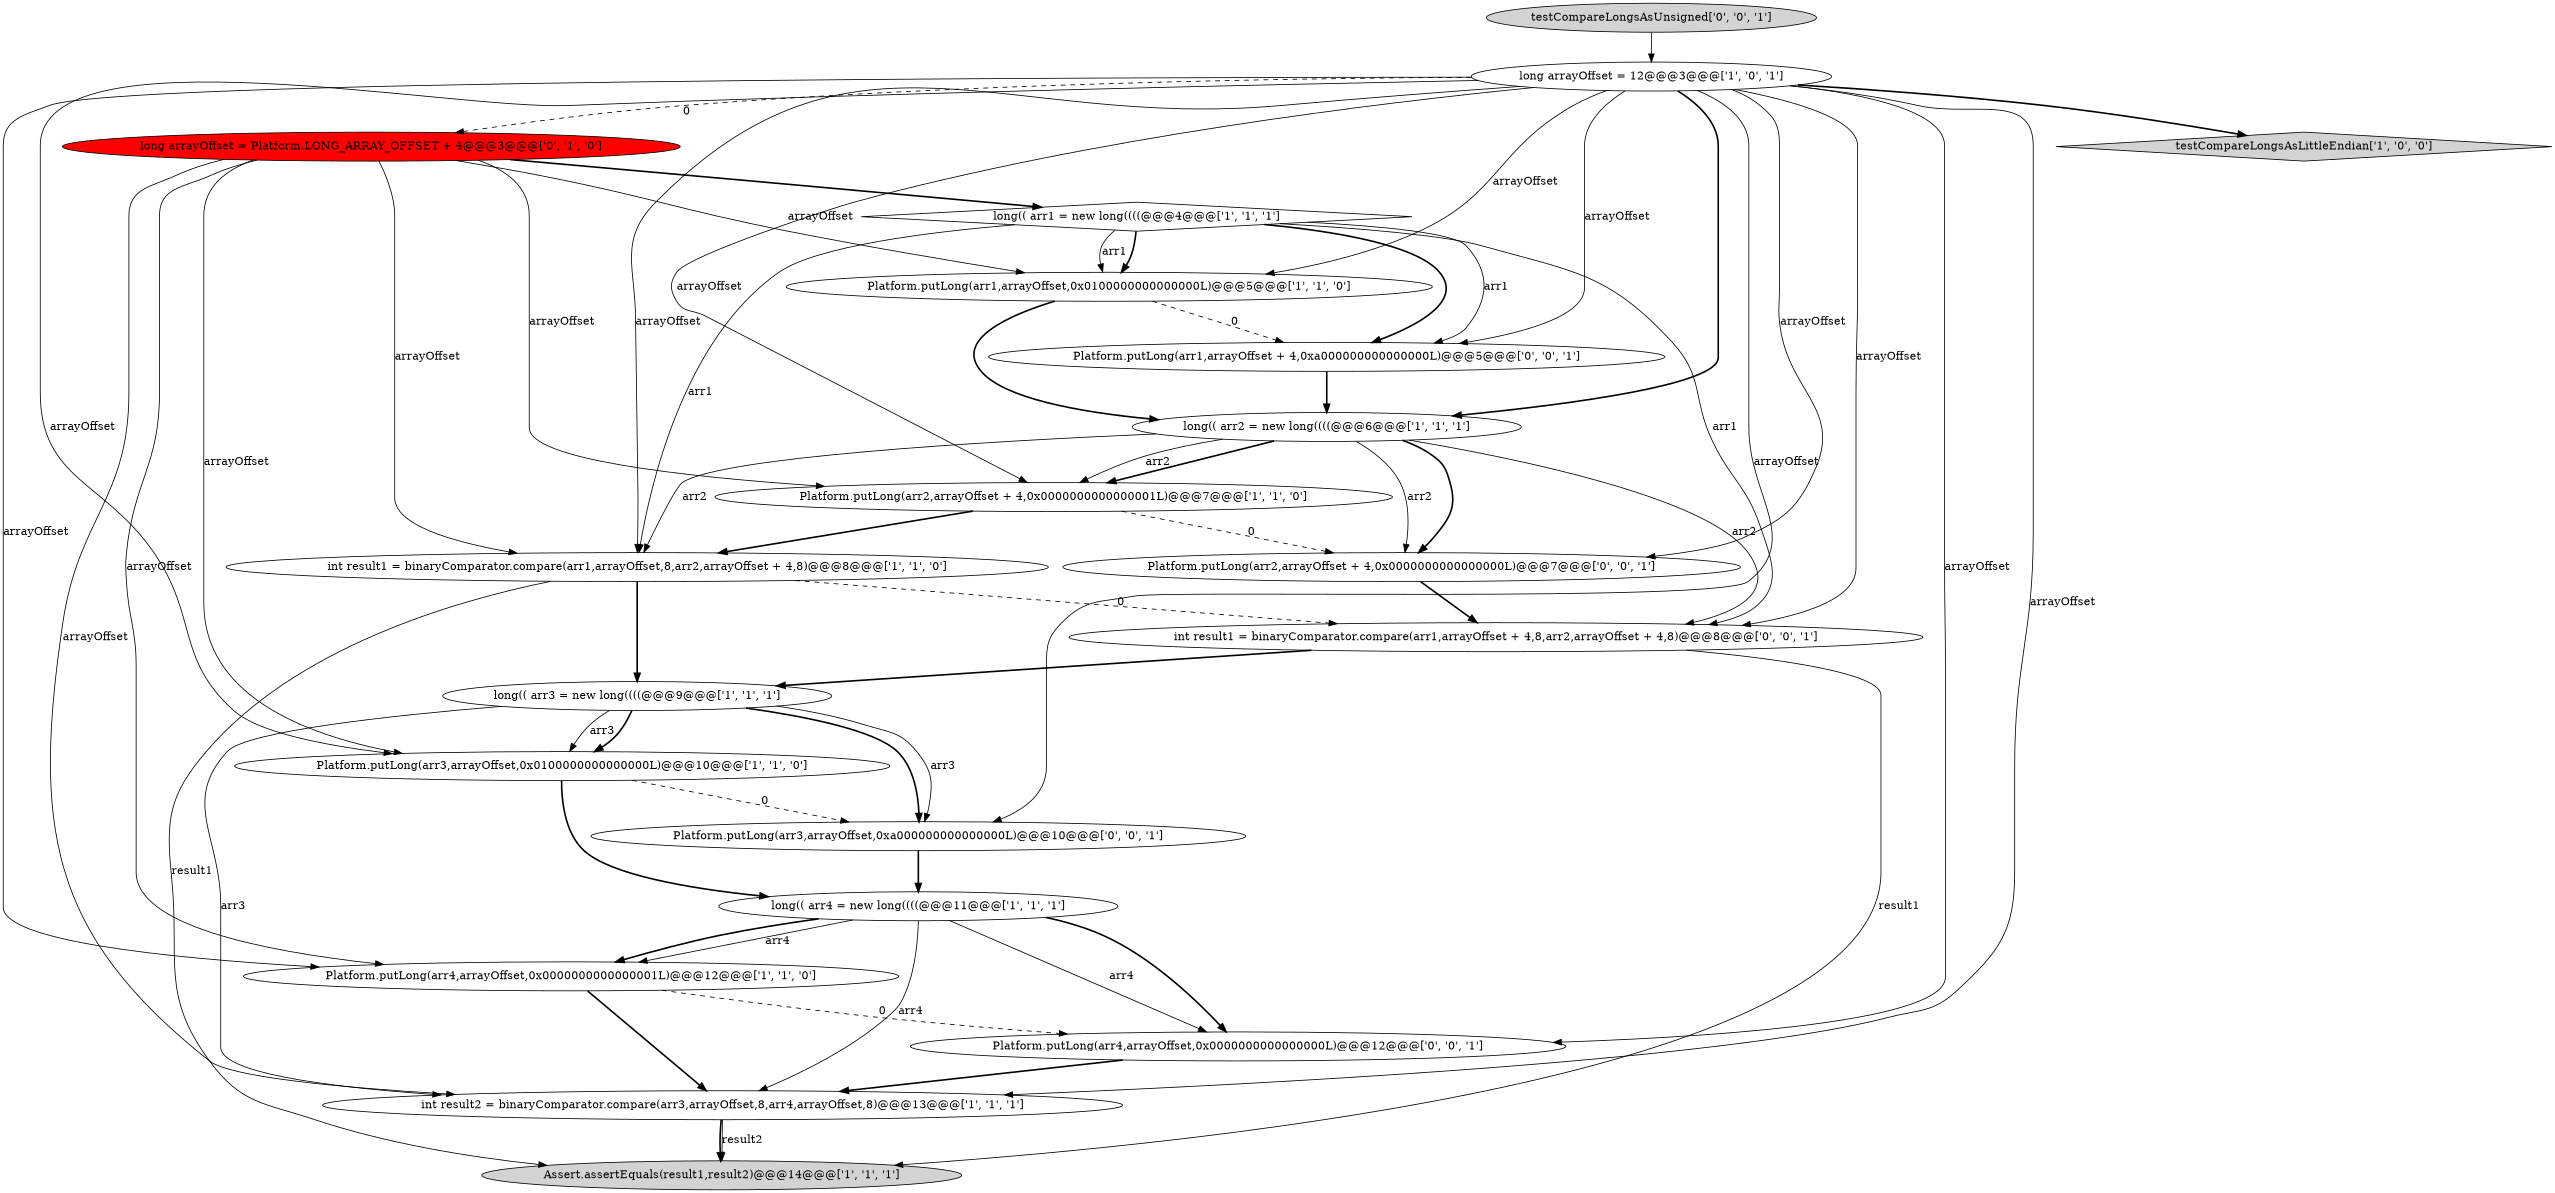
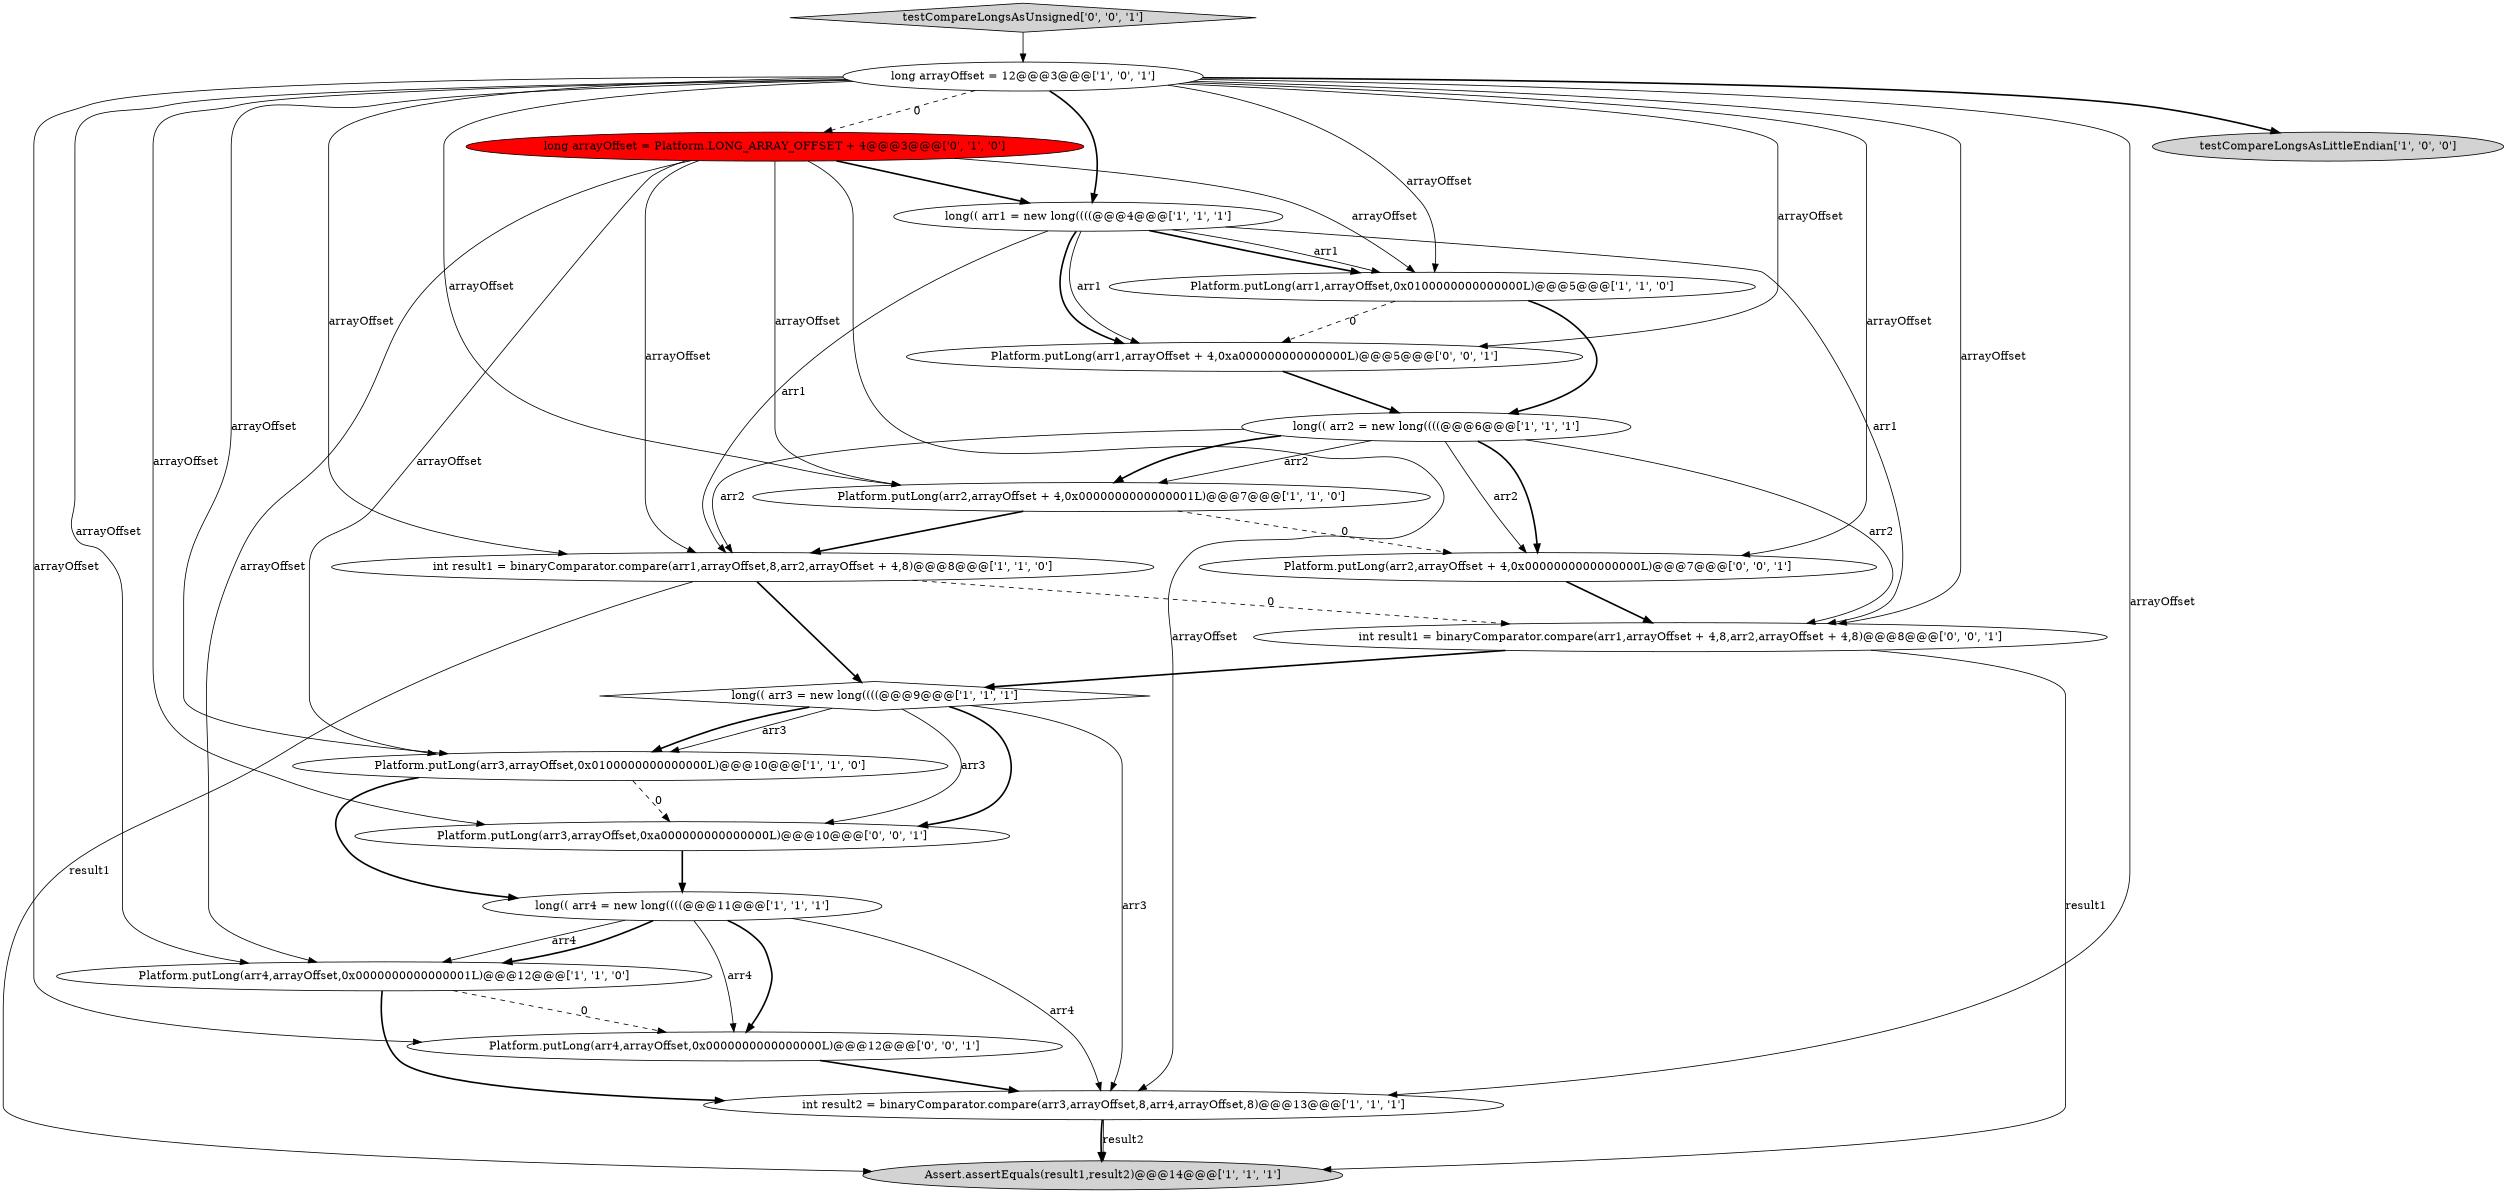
(1651, 18) -> (1023, 18)
(2304, 147) -> (2328, 147)
(1137, 217) -> (1088, 217)
(1718, 350) -> (1091, 134)
(637, 696) -> (875, 696)
